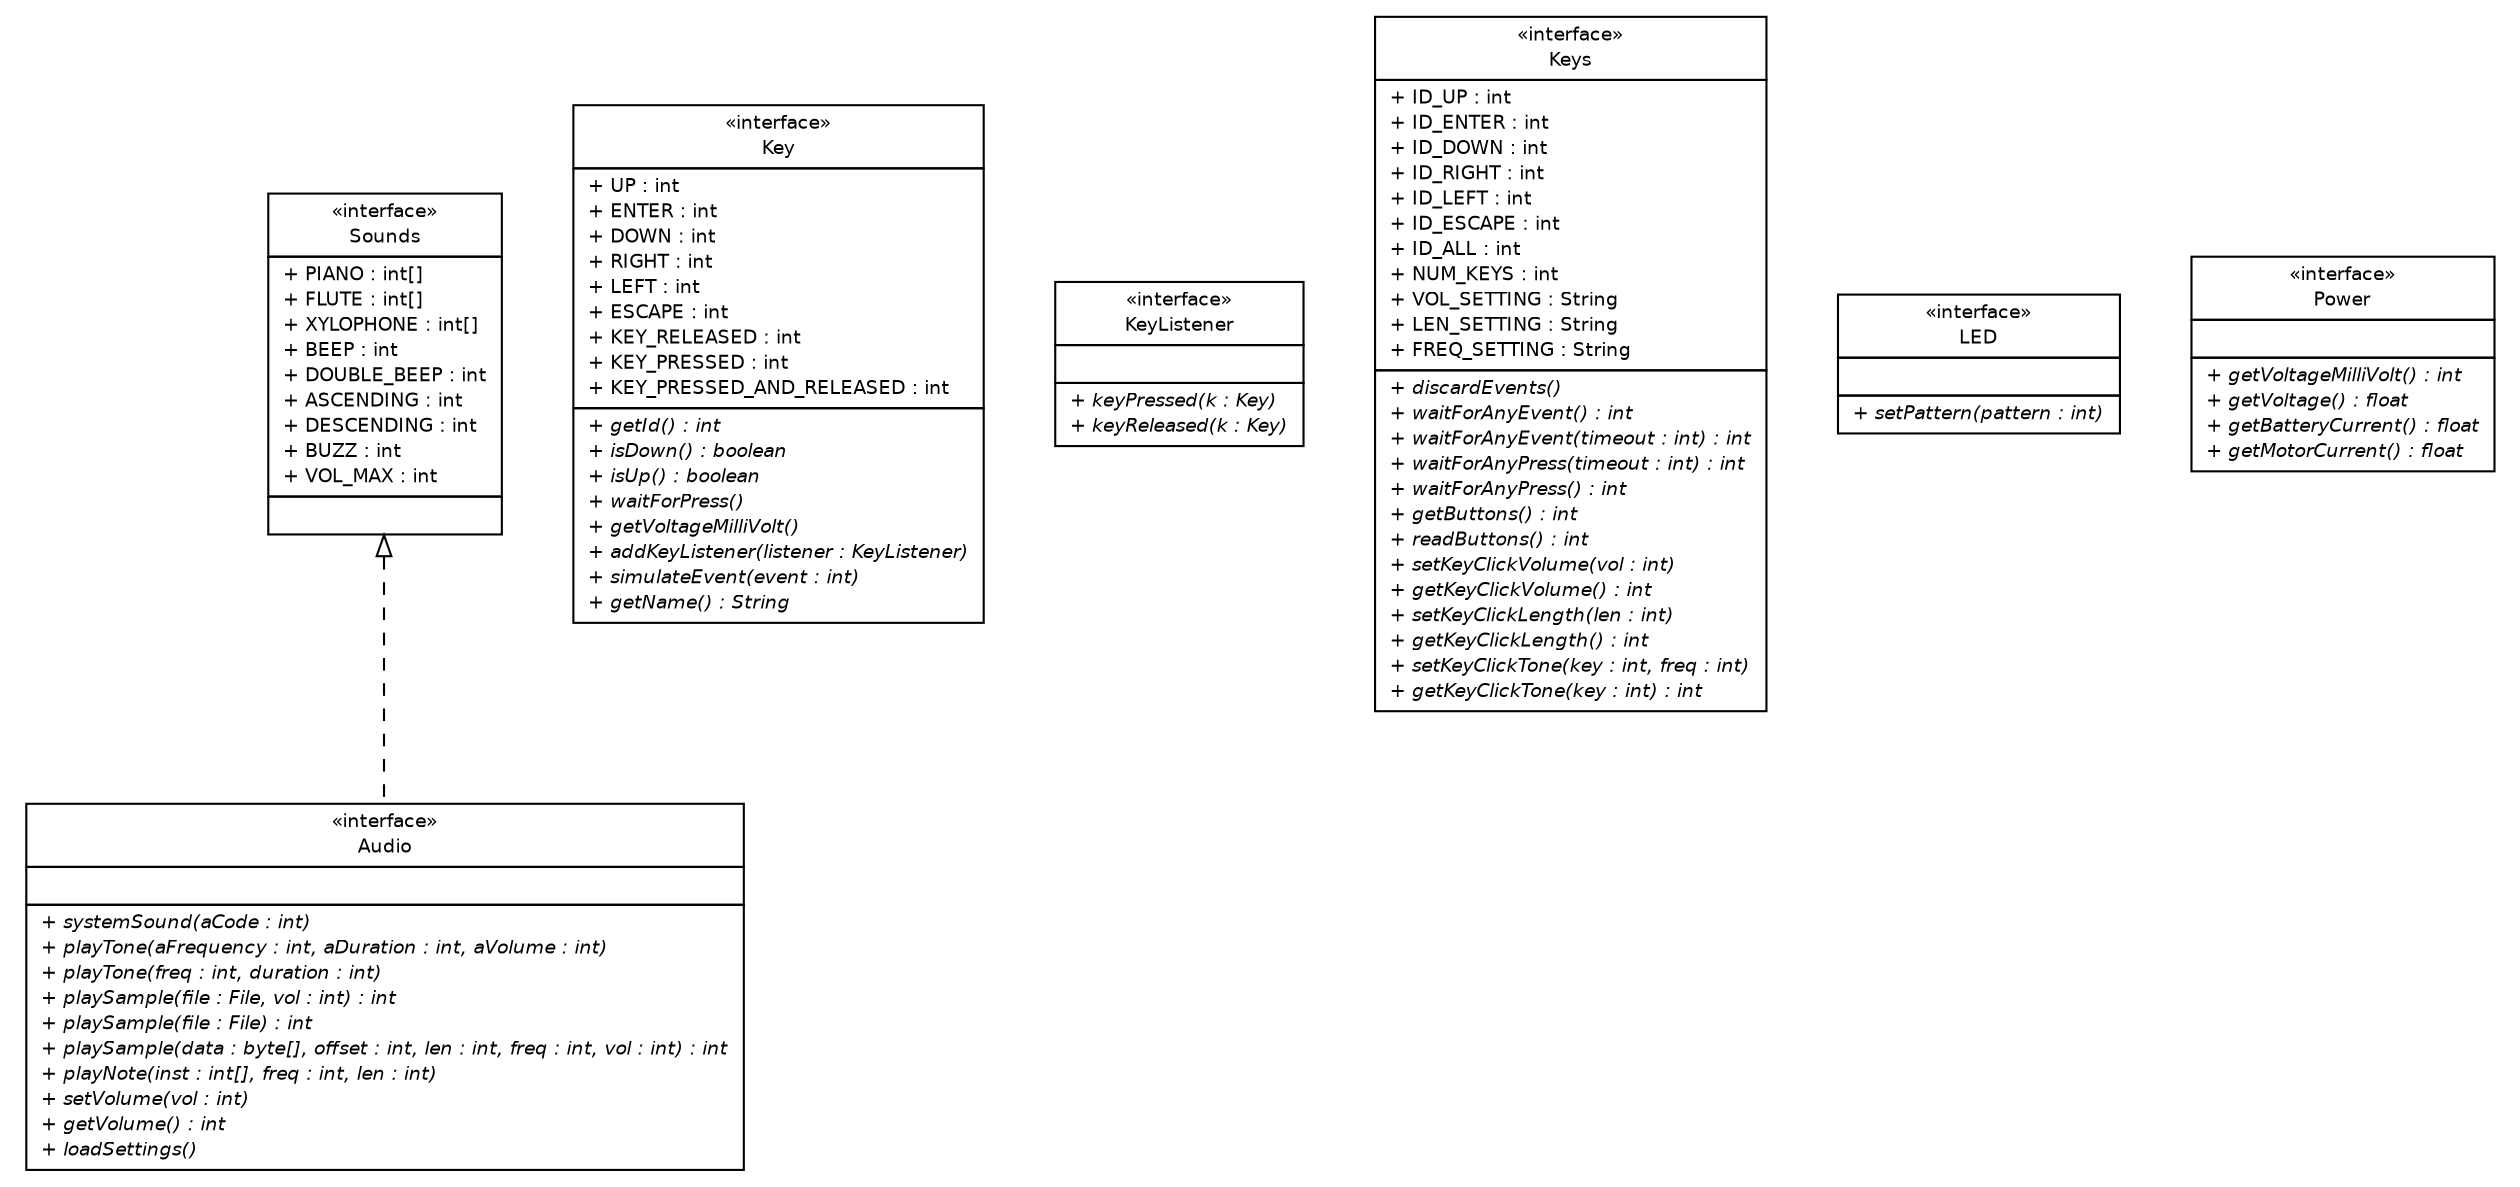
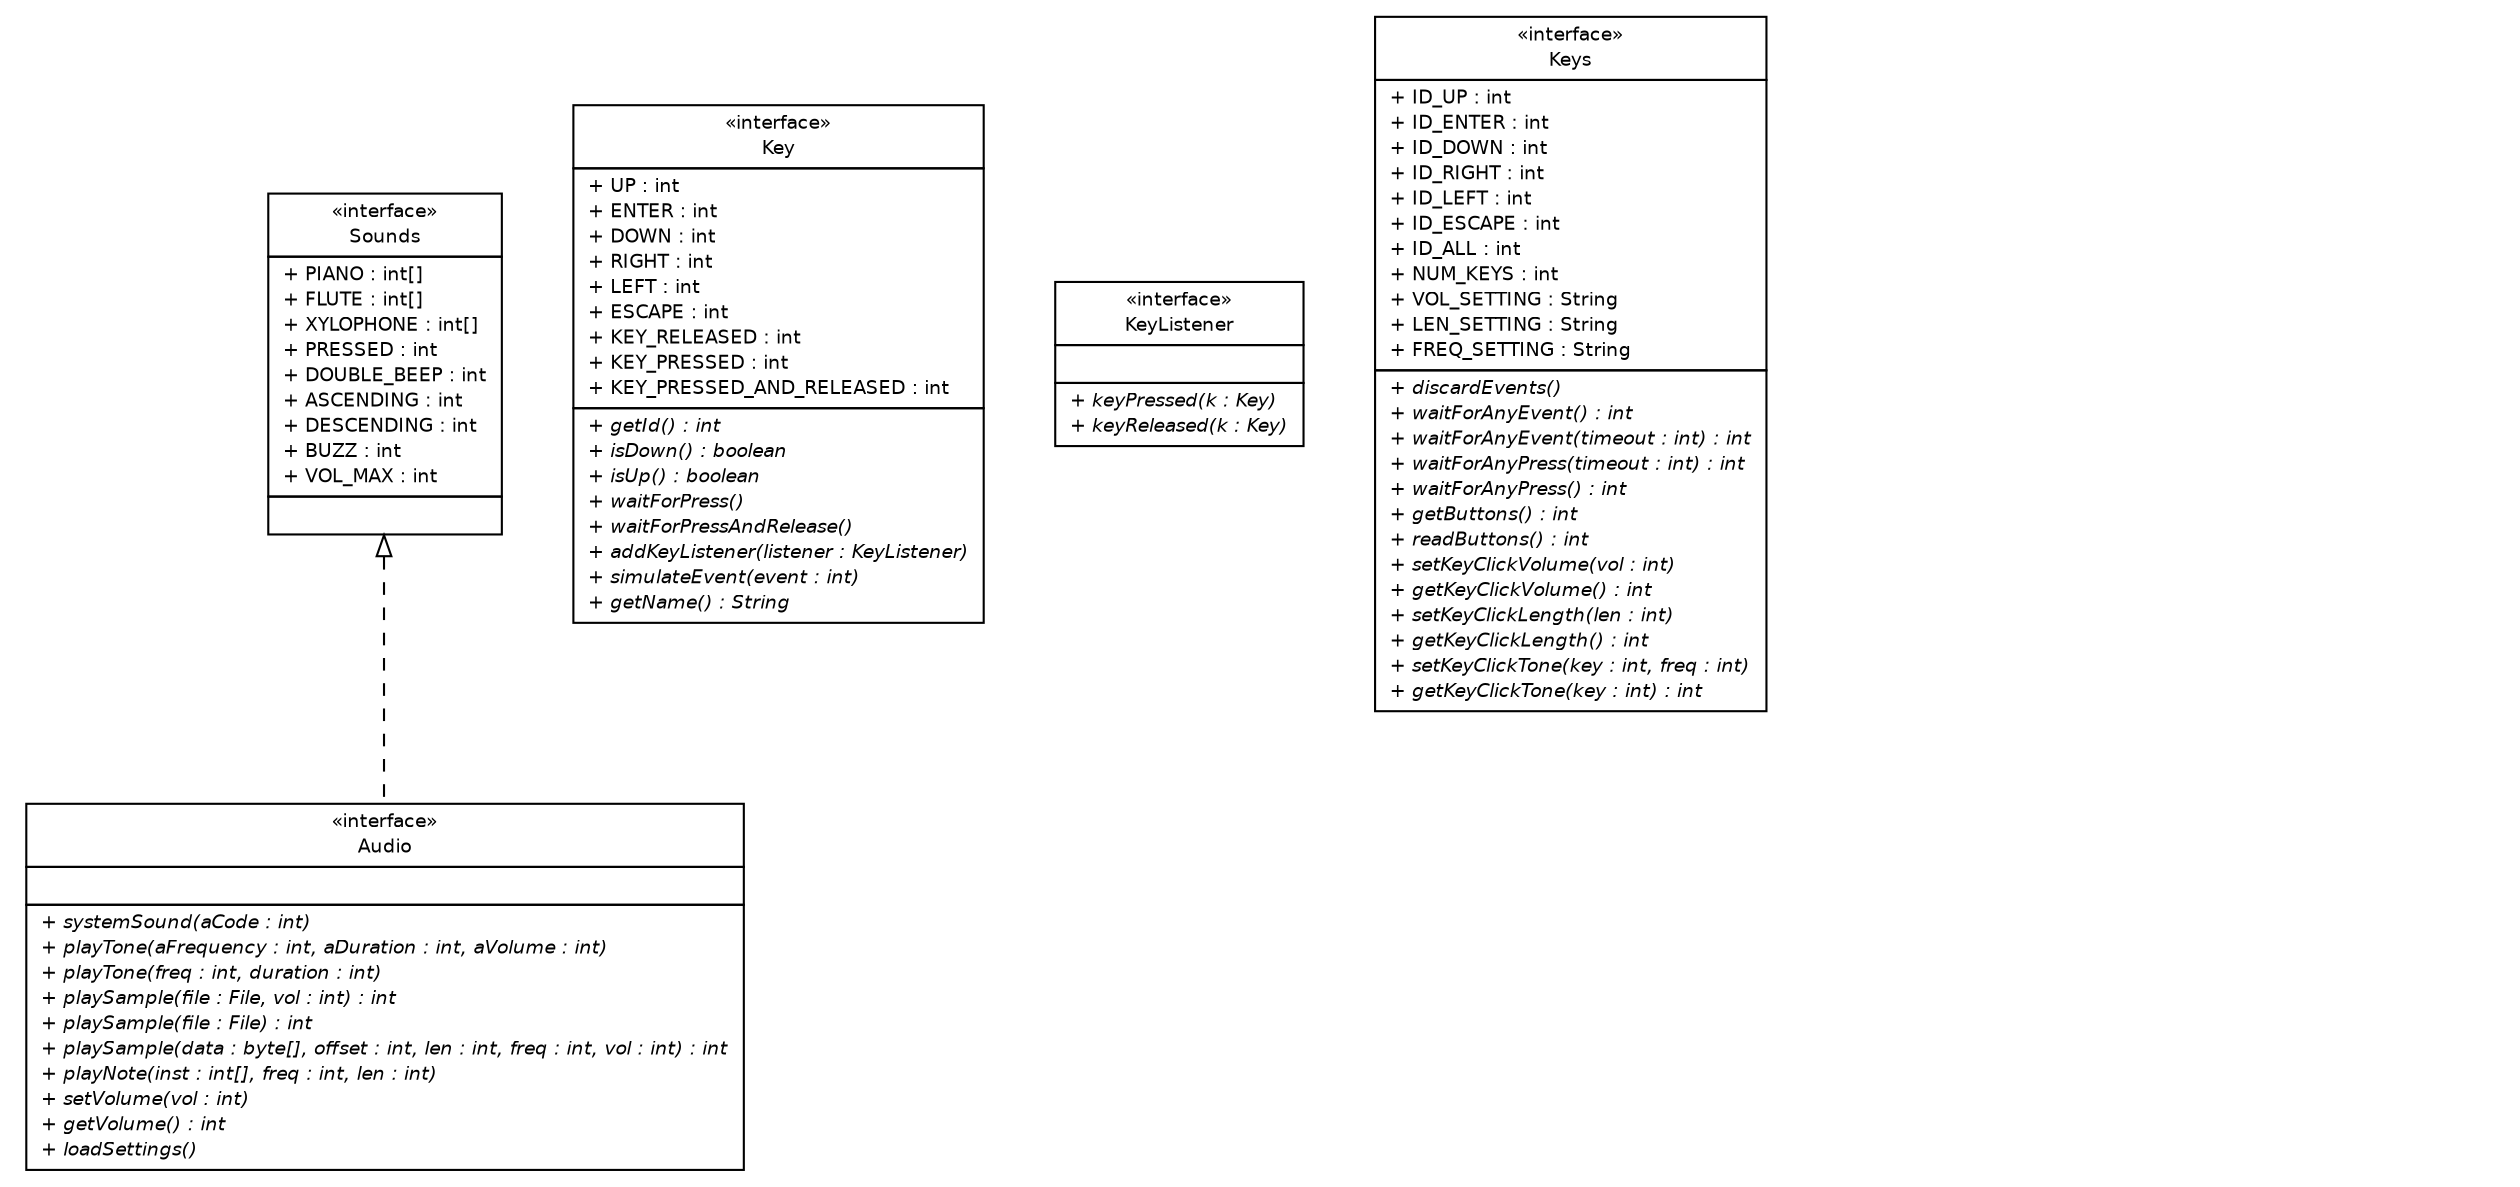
(341, 350) -> (361, 350)
(1979, 364) -> none
(2343, 364) -> none
(694, 527) -> (722, 527)
